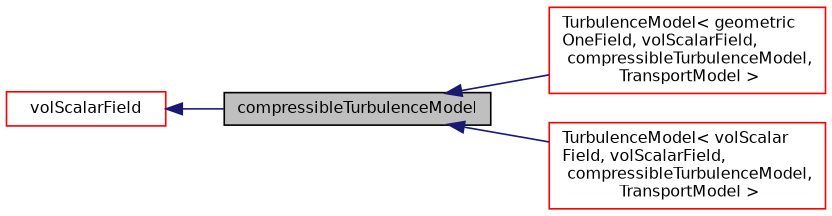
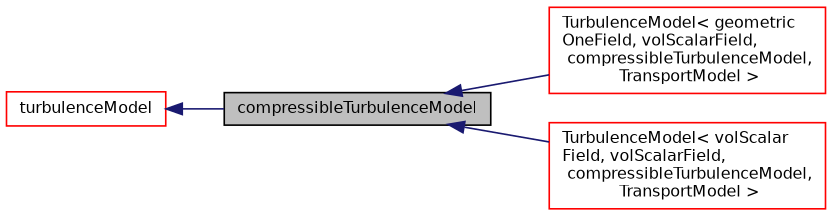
(86, 109) -> (86, 109)
